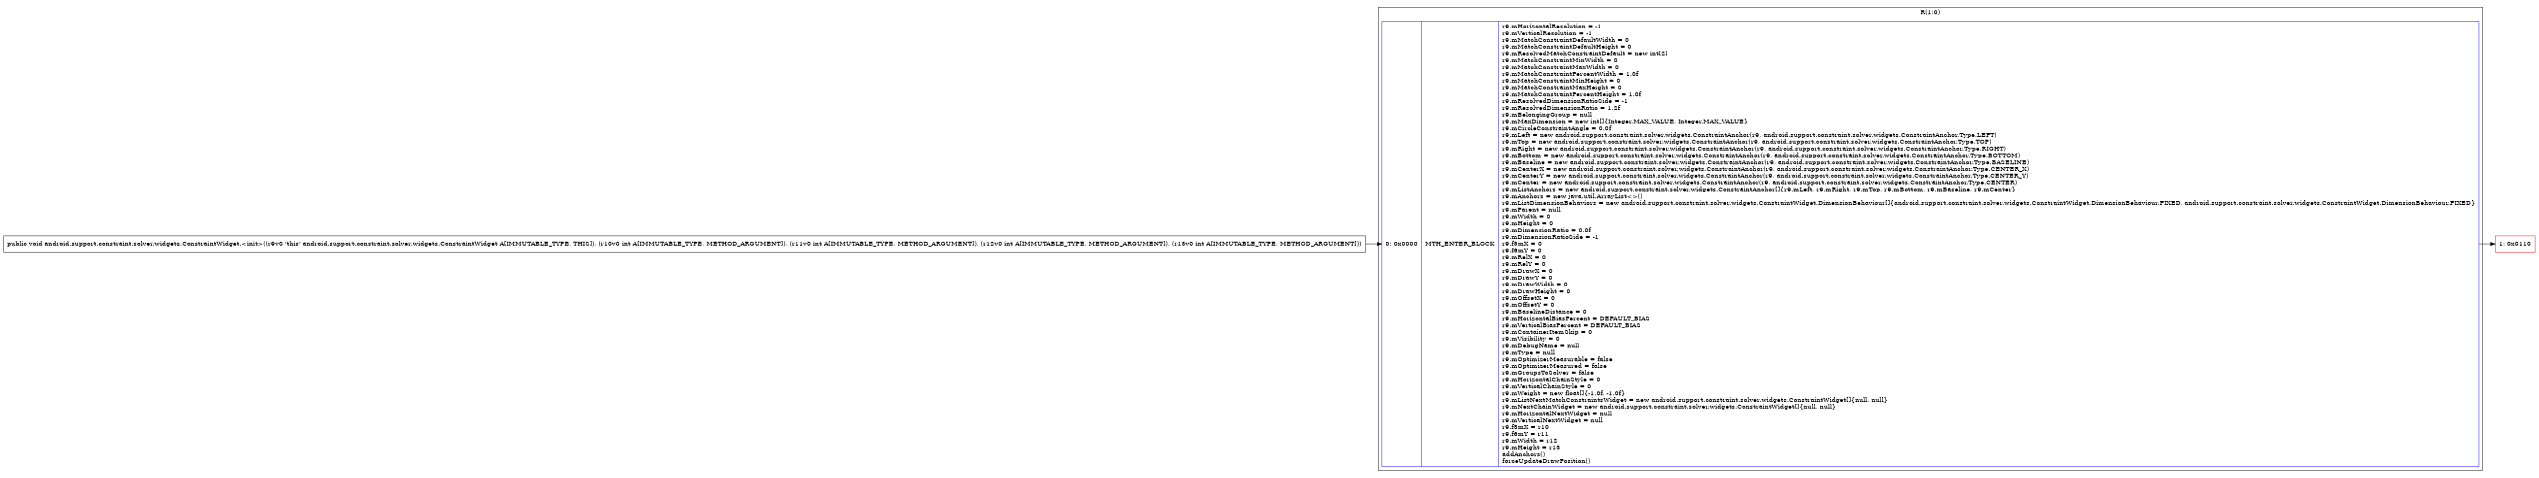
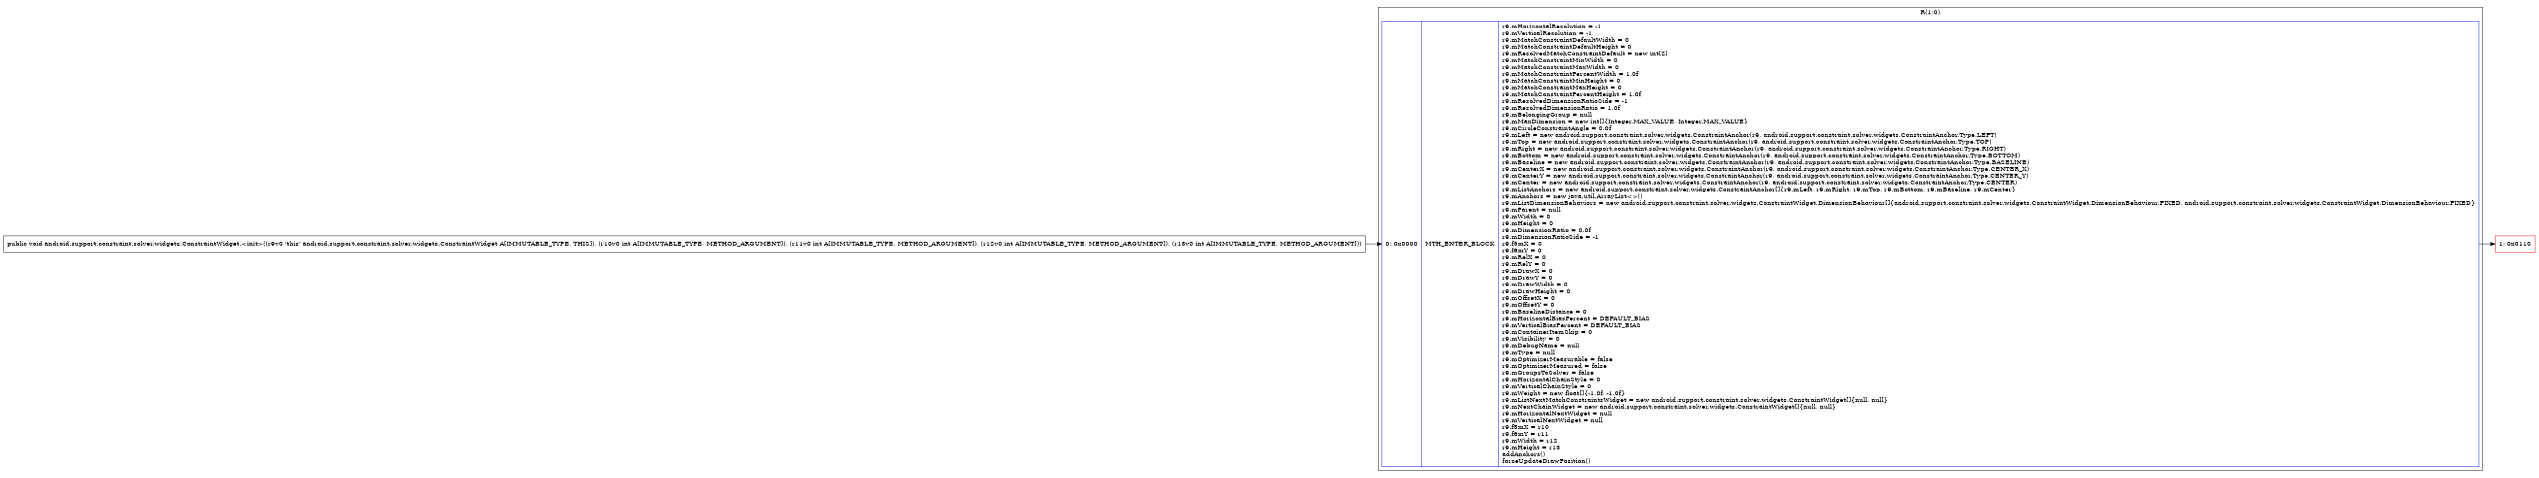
(1561, 108) -> (1561, 108)
